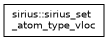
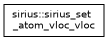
(54, 20) -> (54, 20)
